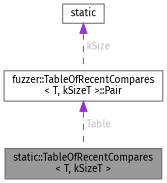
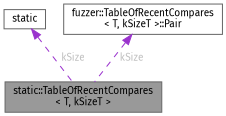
(83, 52) -> (55, 60)
(98, 125) -> (130, 58)
